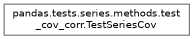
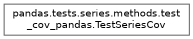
(97, 20) -> (97, 20)
